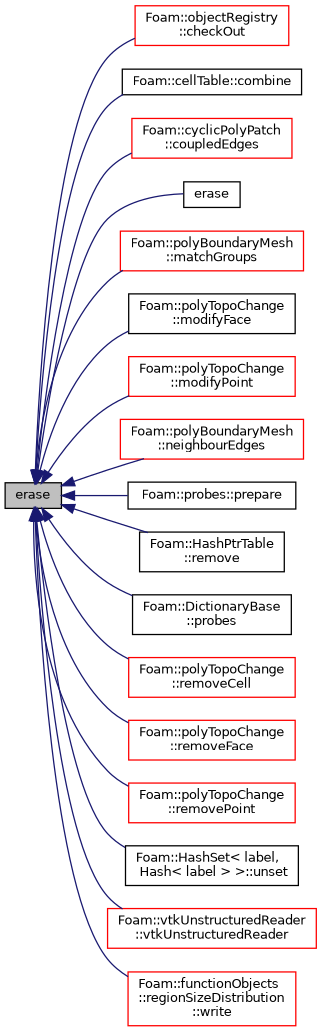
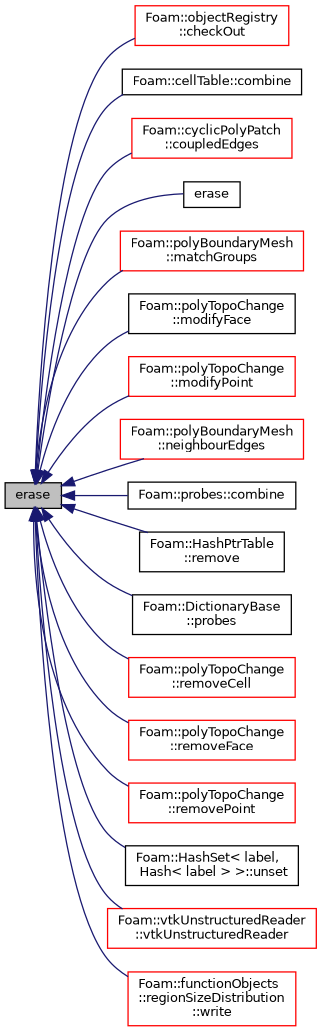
(212, 496) -> (212, 496)
